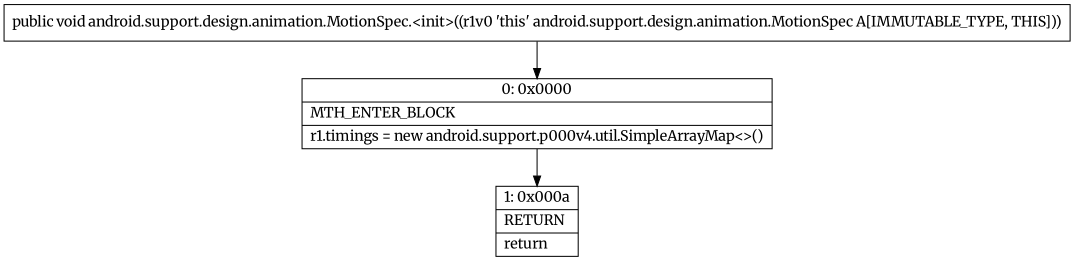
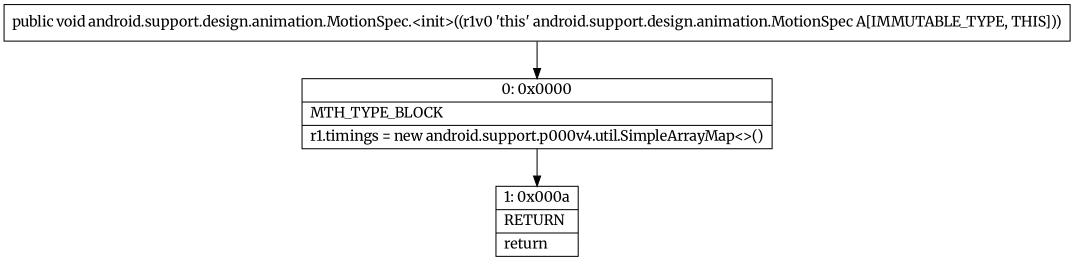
(383, 113) -> (377, 113)
